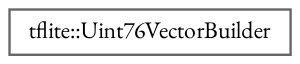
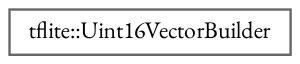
(150, 32) -> (150, 32)
